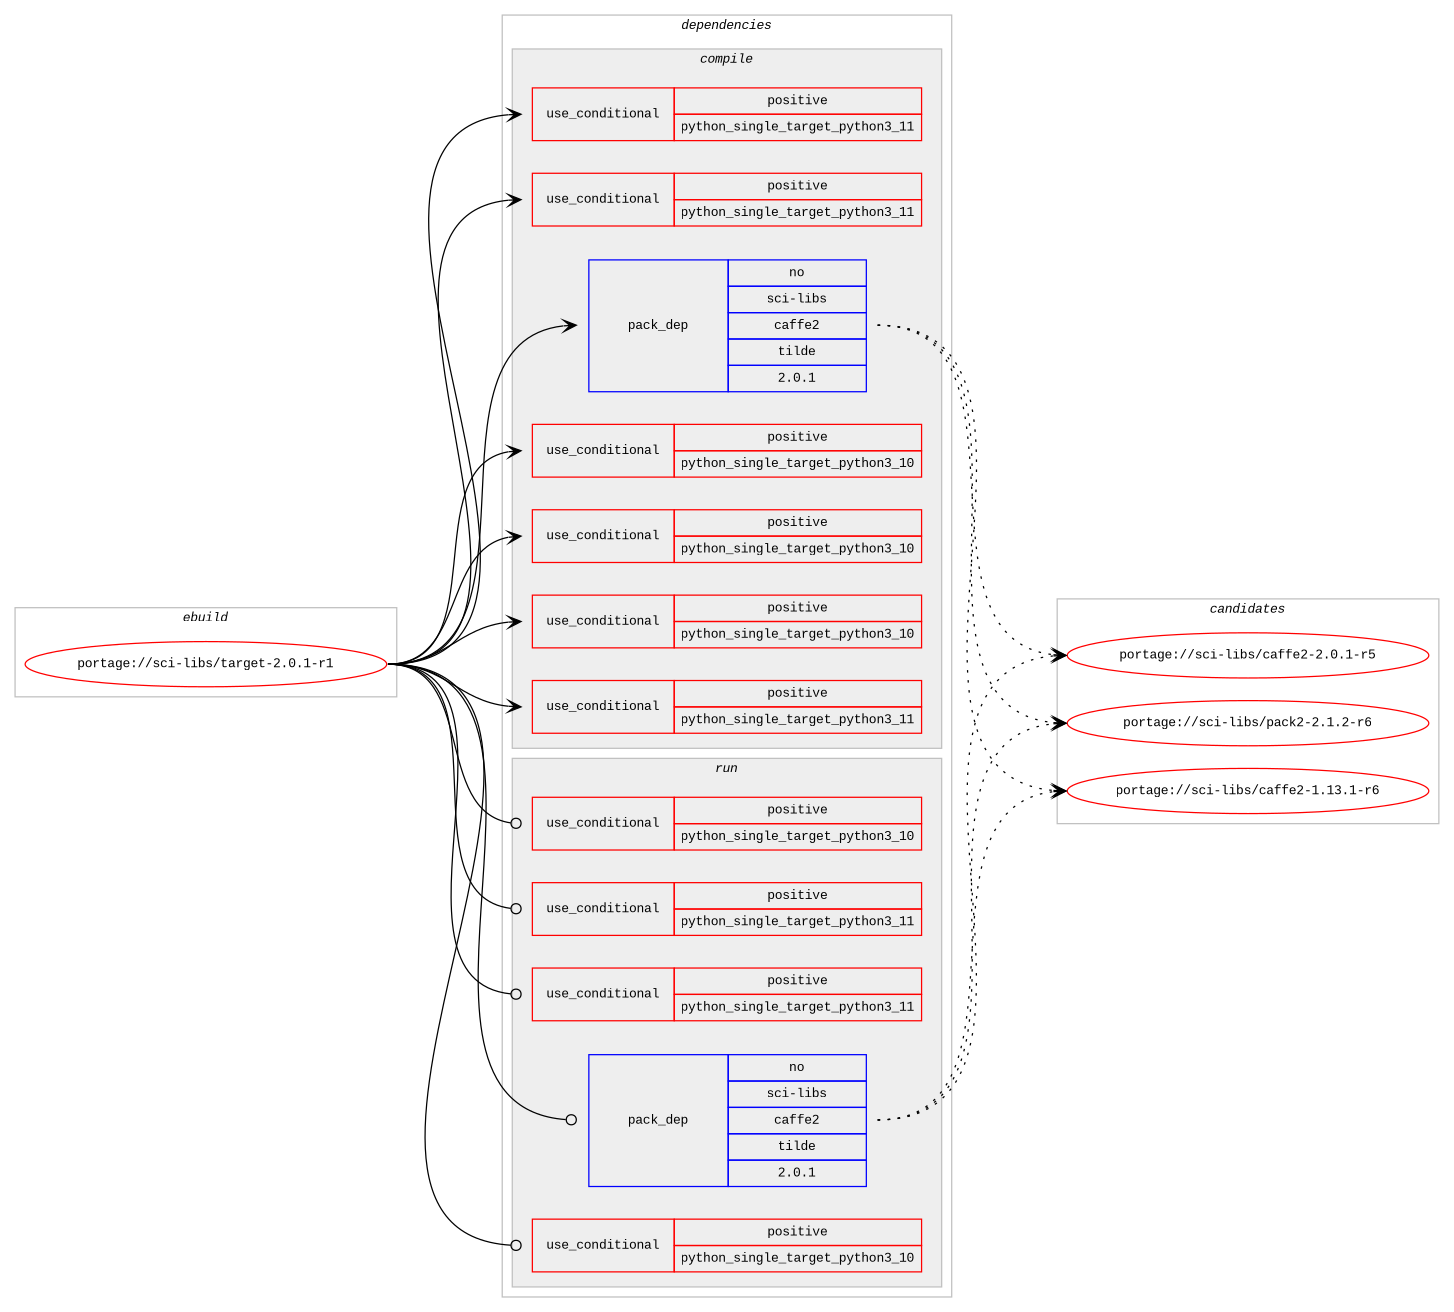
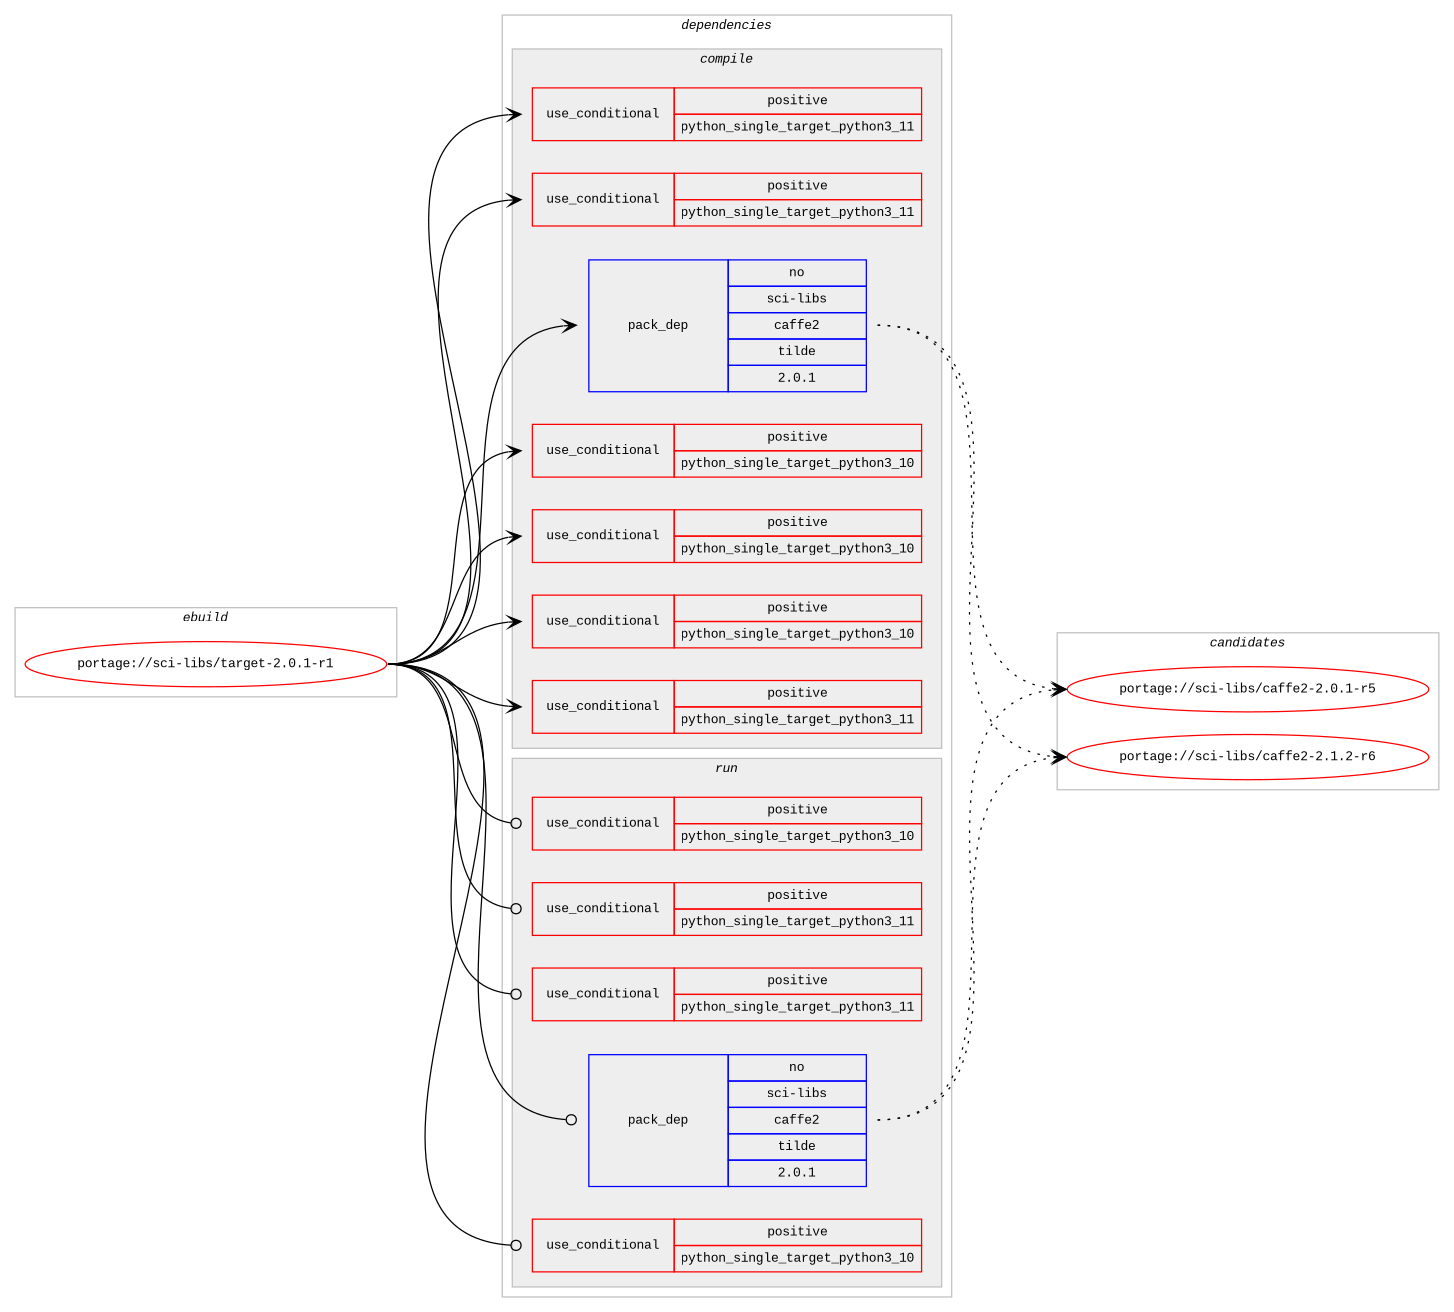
(1248, 723) -> (1248, 757)
(1248, 791) -> none
